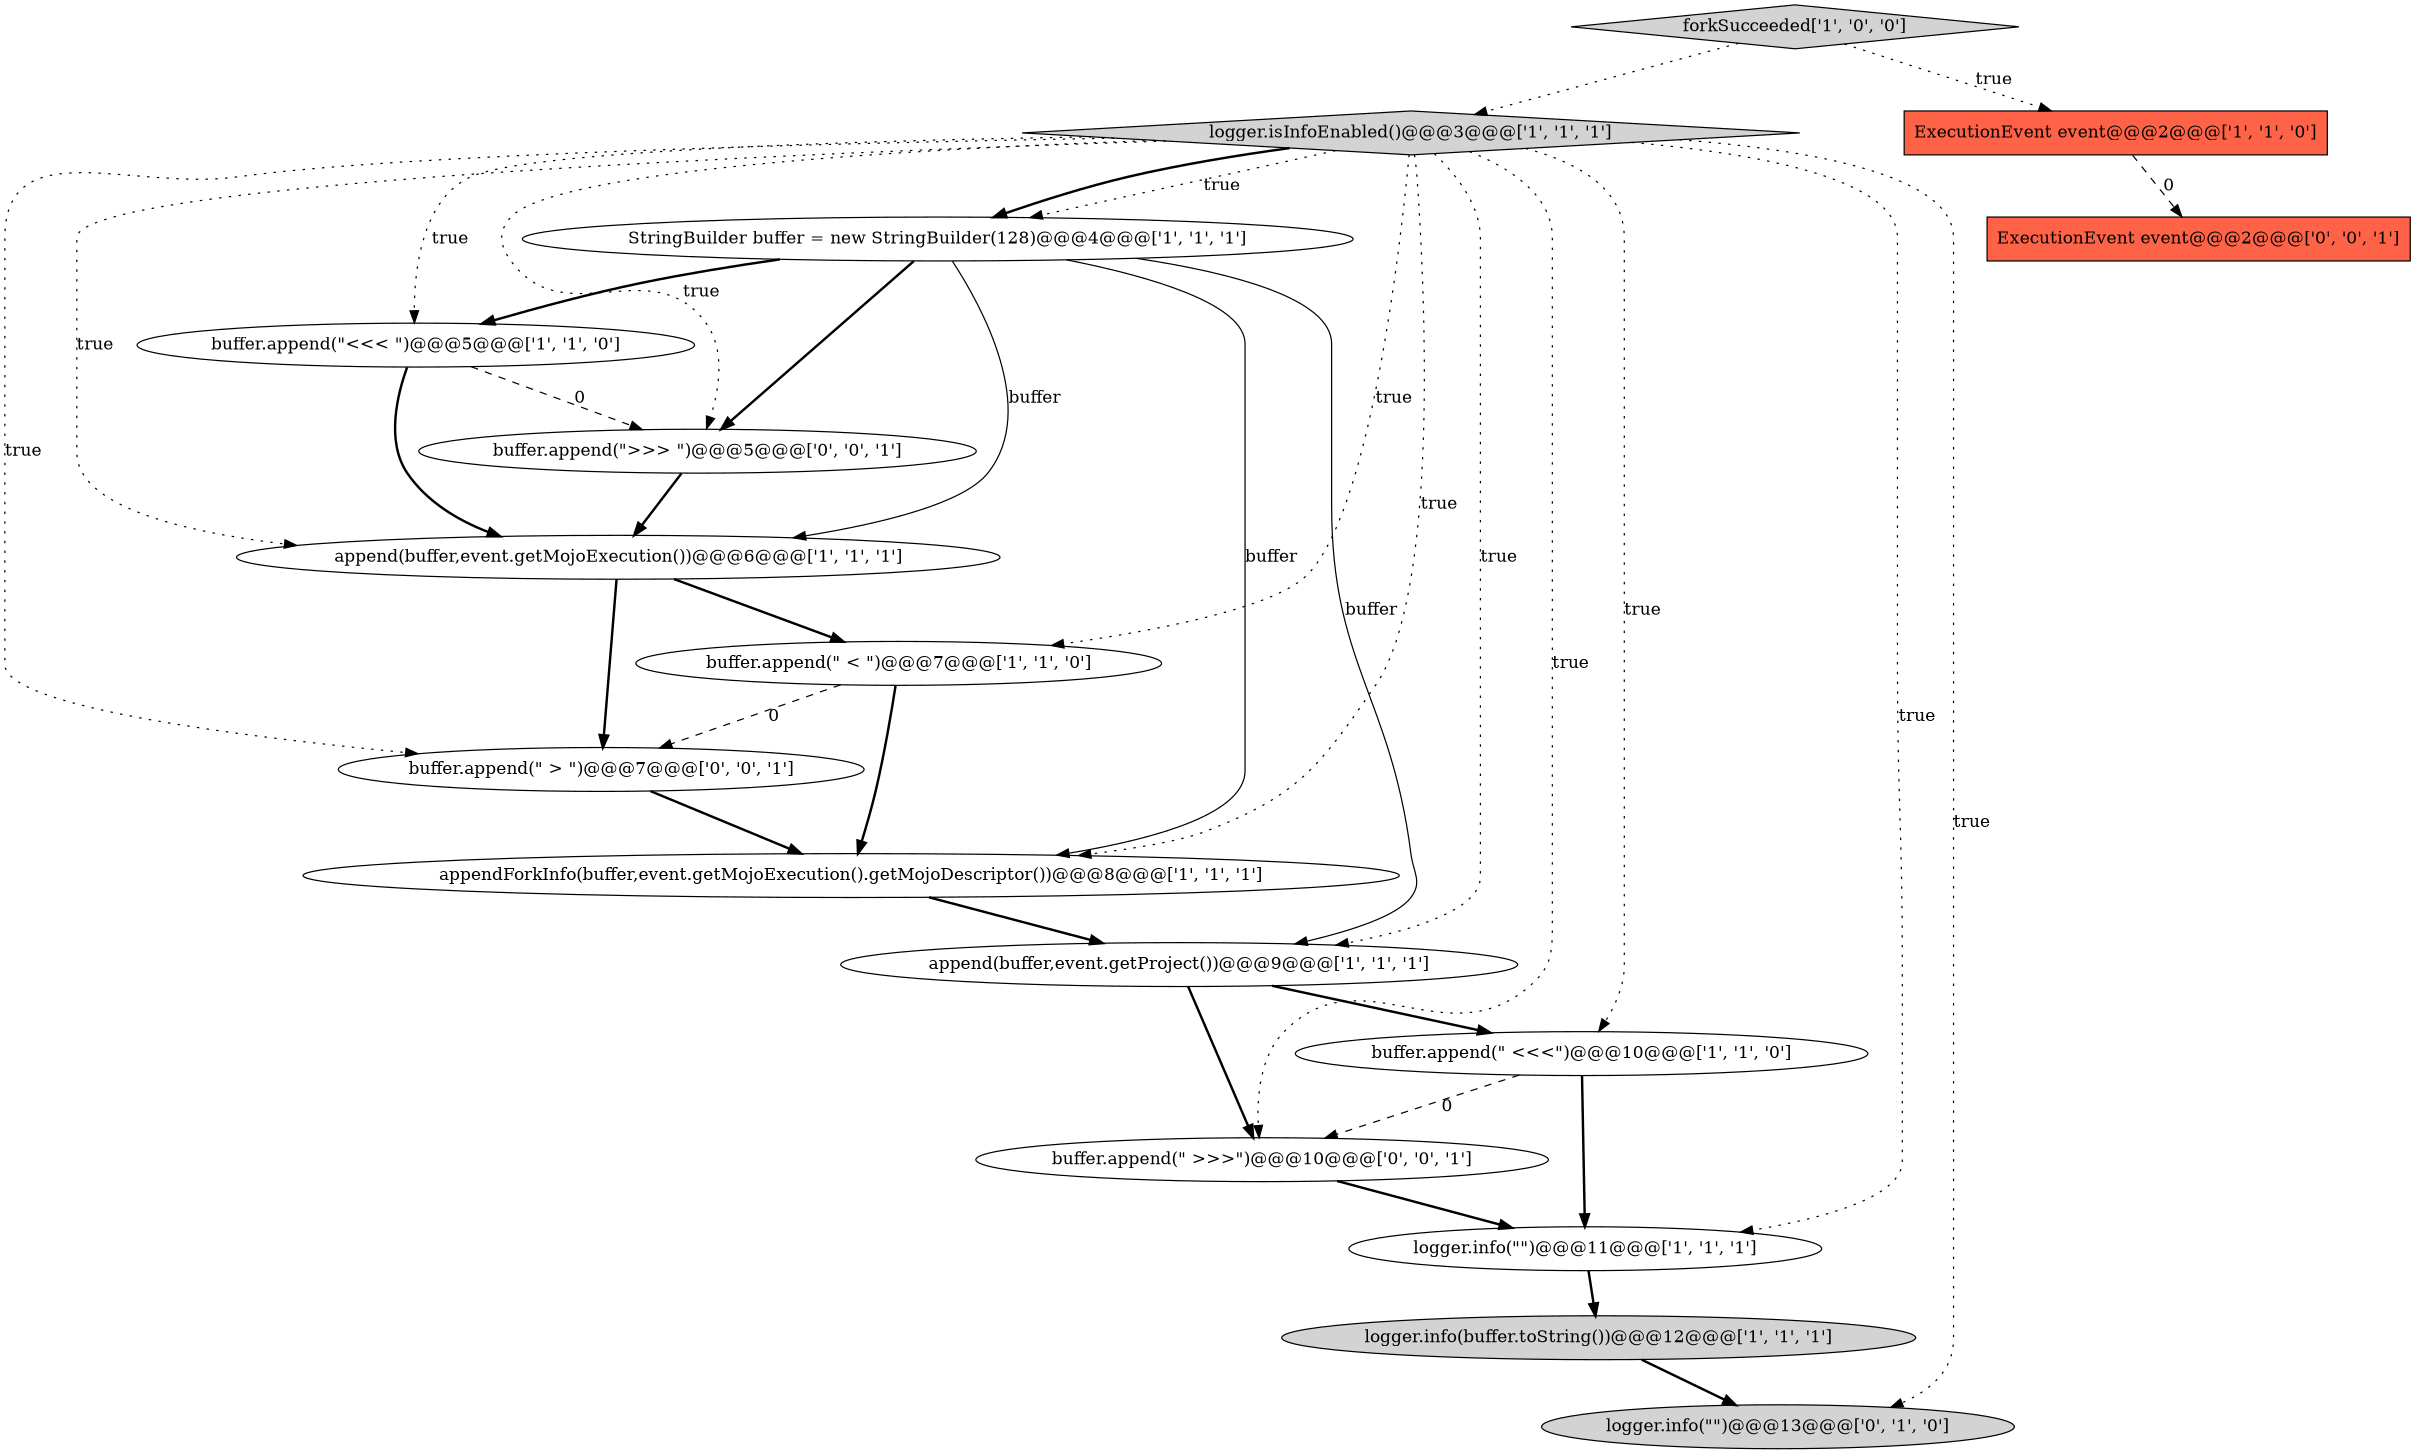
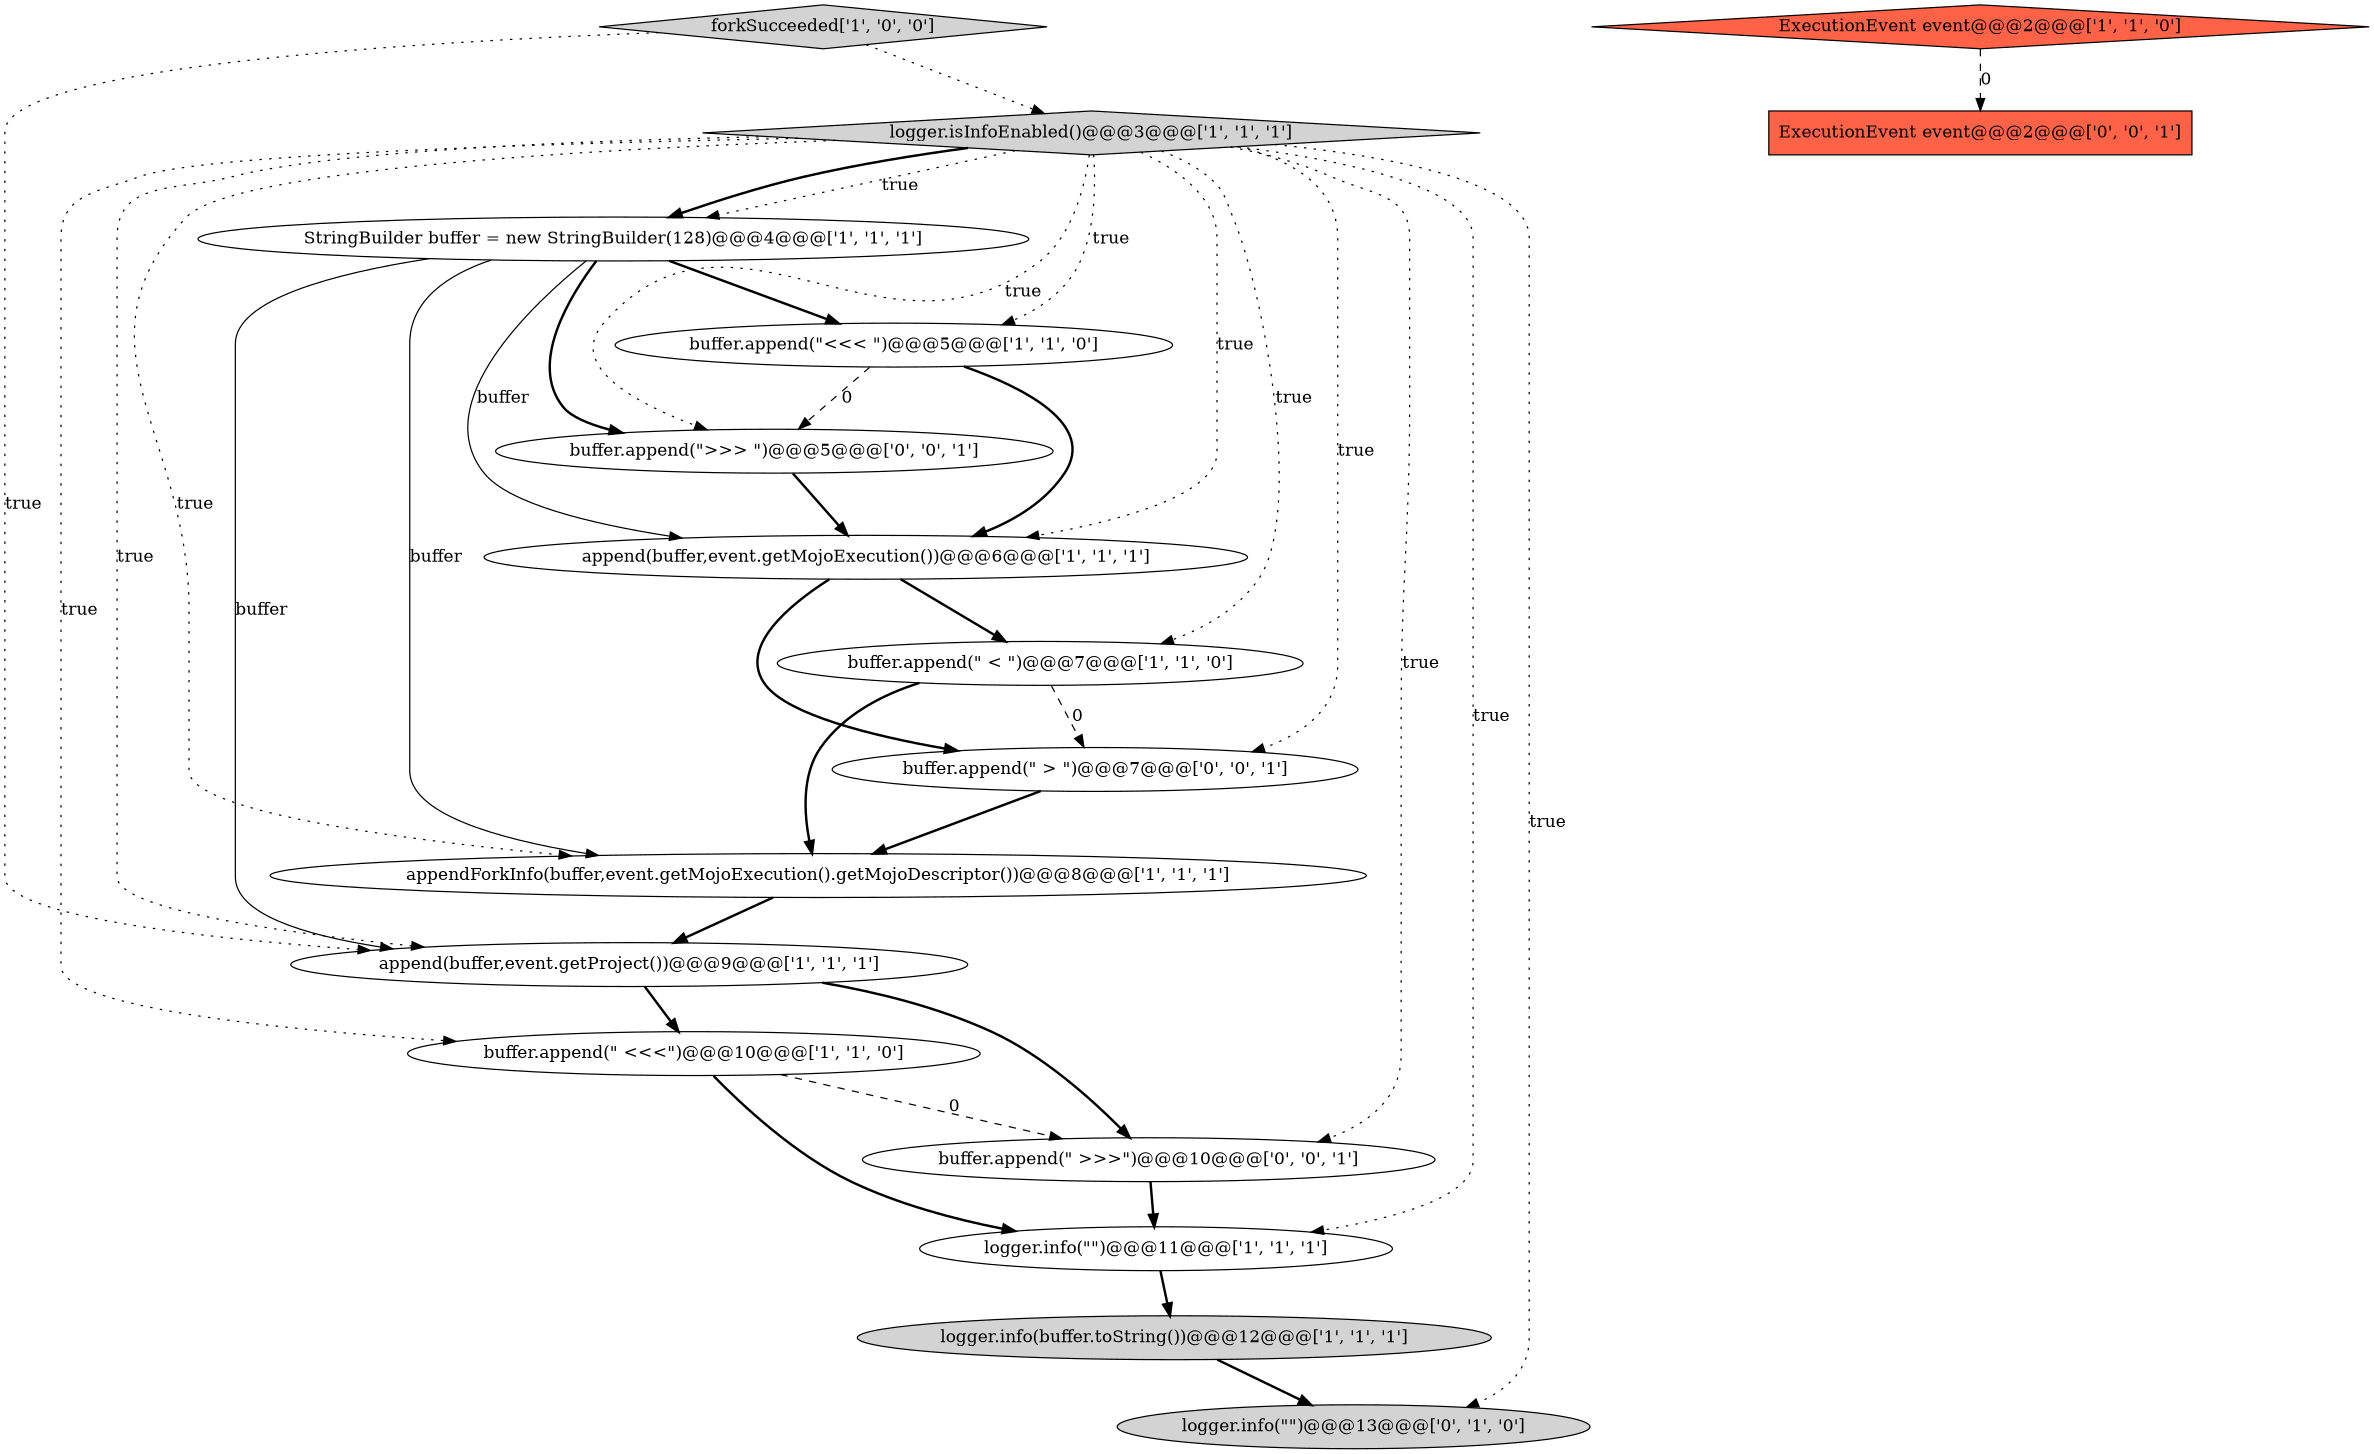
(1942, 76) -> (5, 352)
(2116, 133) -> (1980, 27)
